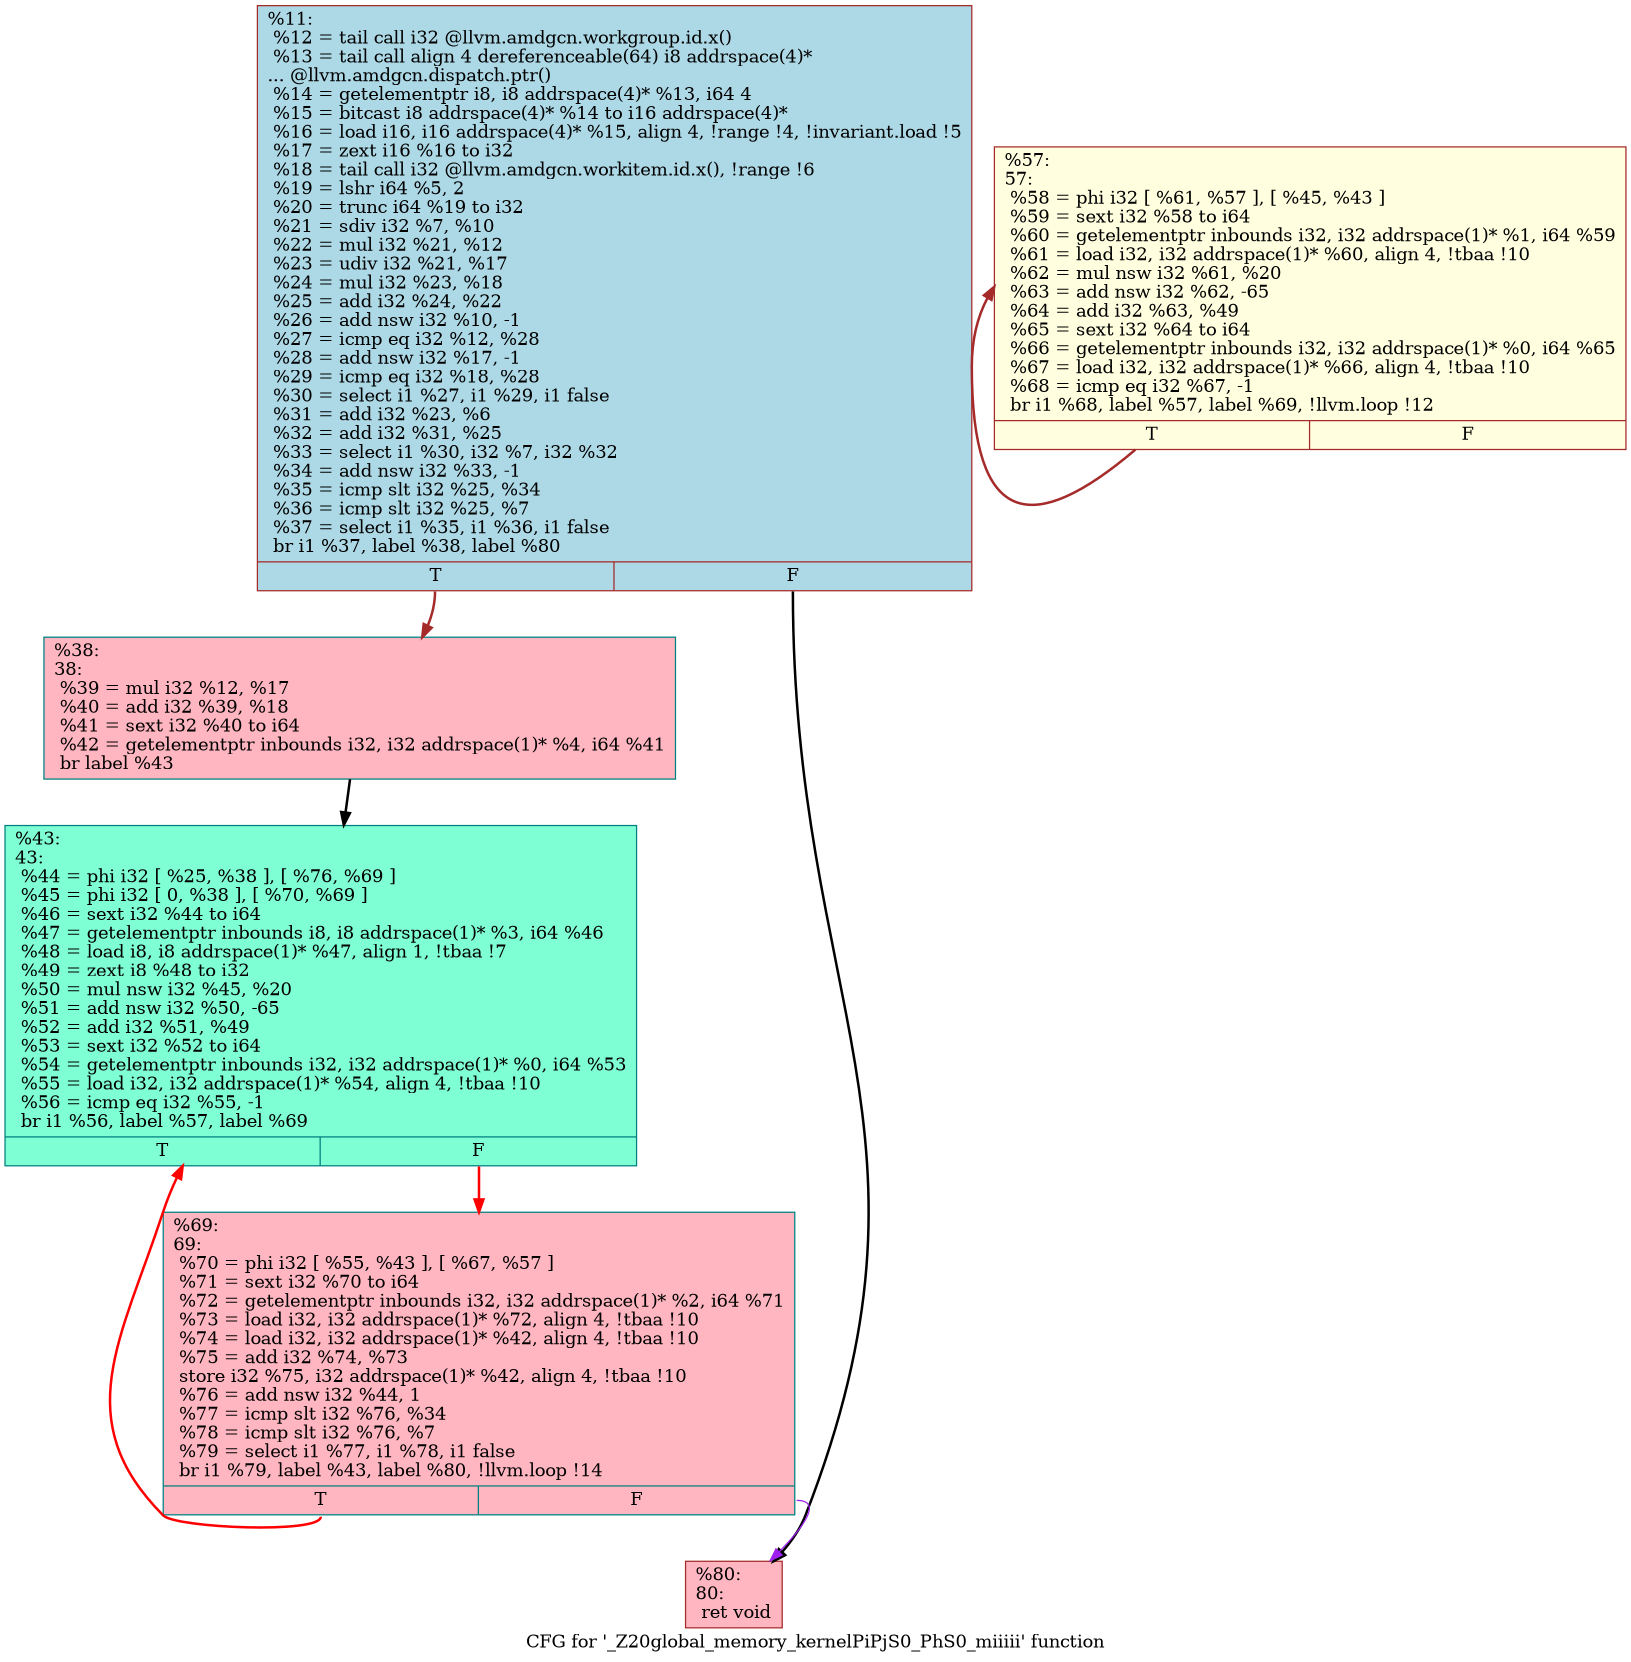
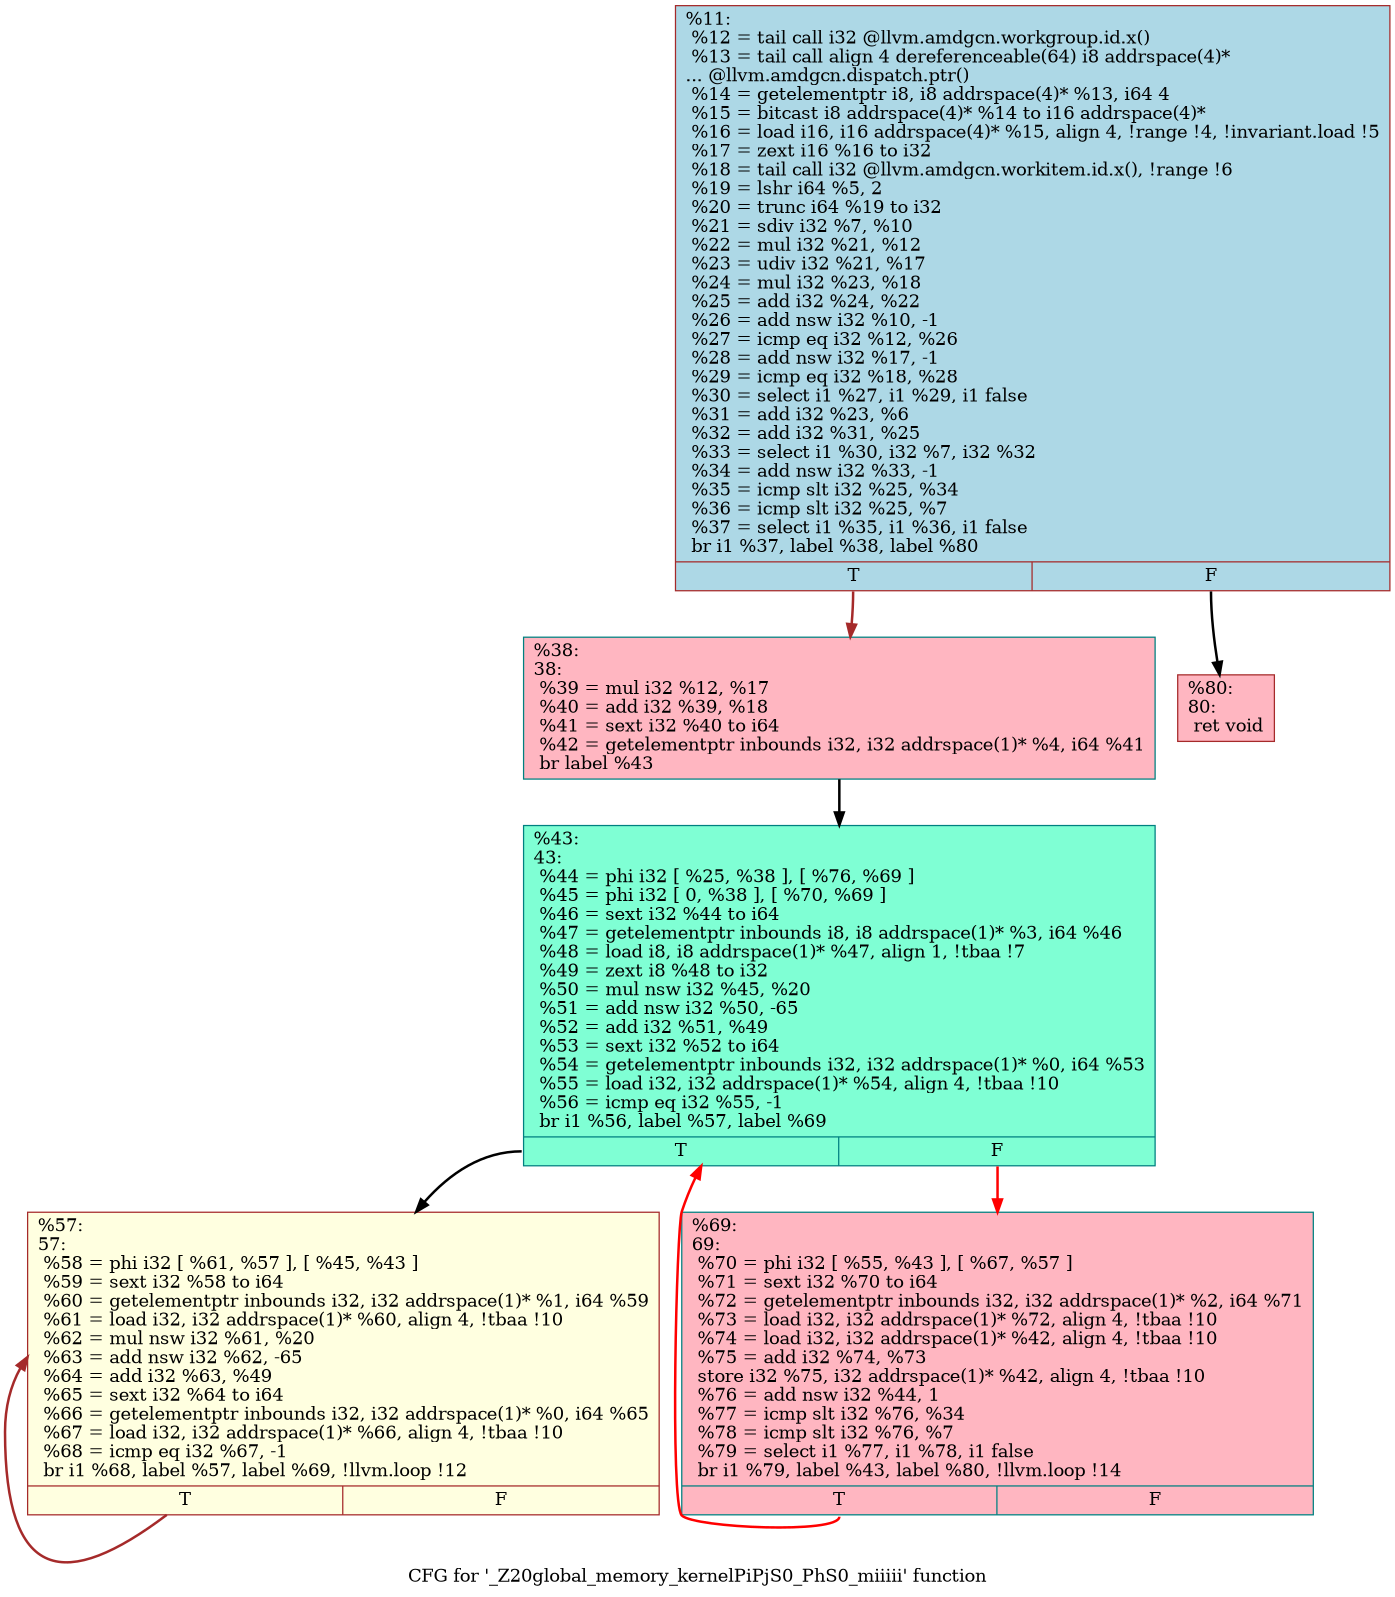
(404, 340) -> (822, 340)
none -> (468, 1166)
(802, 1525) -> none
